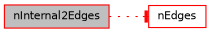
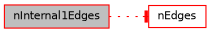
(57, 17) -> (57, 17)
